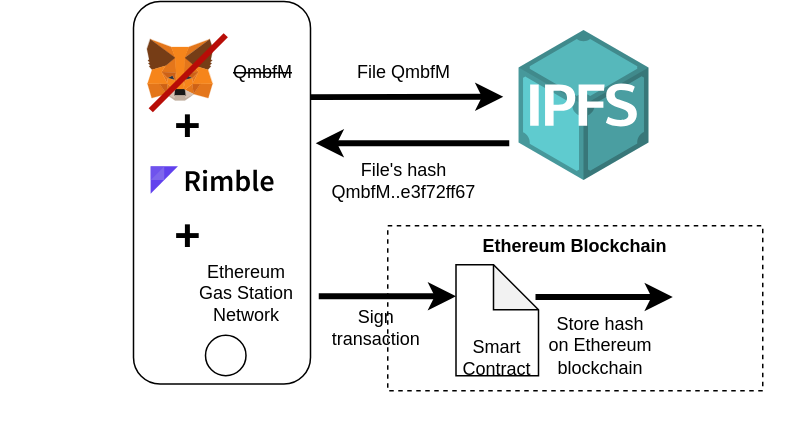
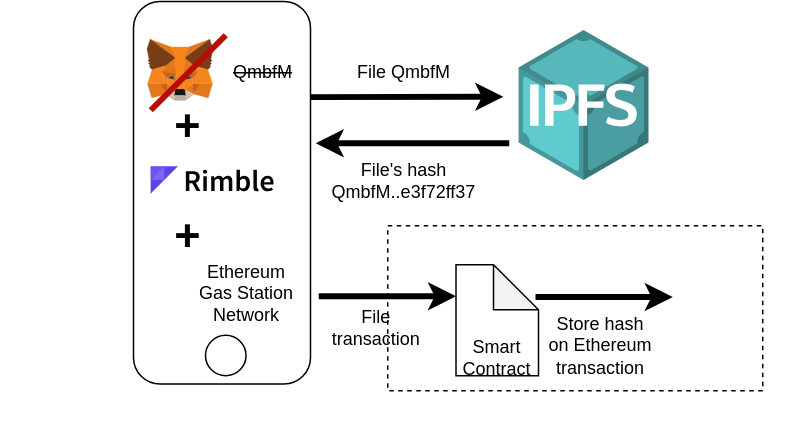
(404, 181) -> (404, 181)
(575, 247) -> none
(377, 328) -> (377, 328)
(601, 346) -> (601, 346)
